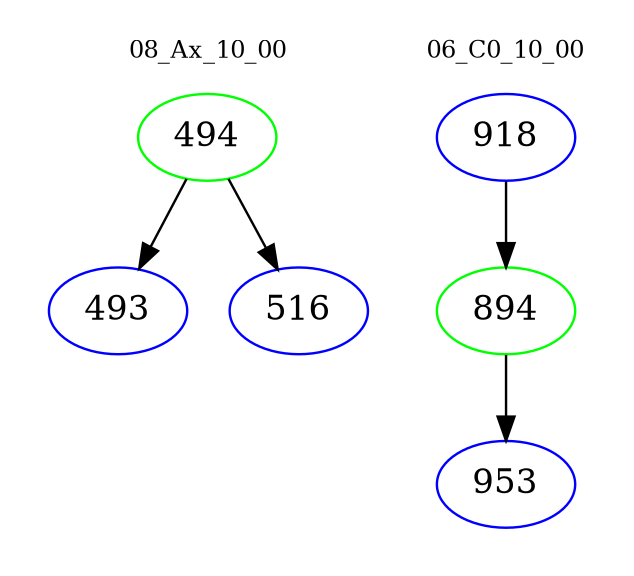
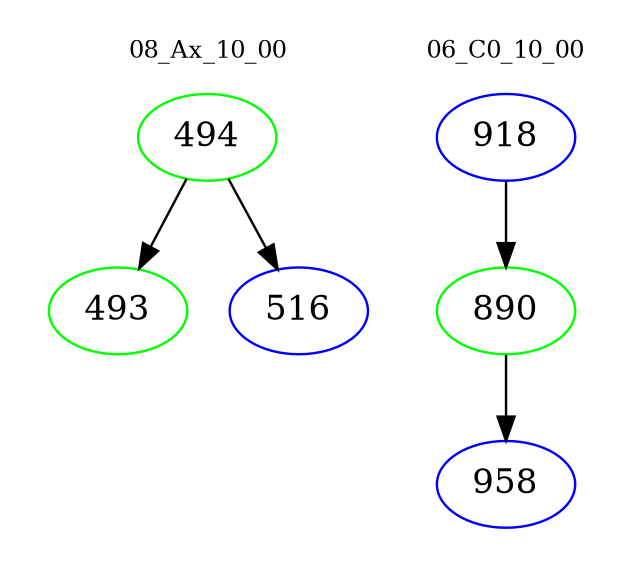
(118, 311) -> (118, 311)
(506, 311) -> (506, 311)
(506, 484) -> (506, 484)
